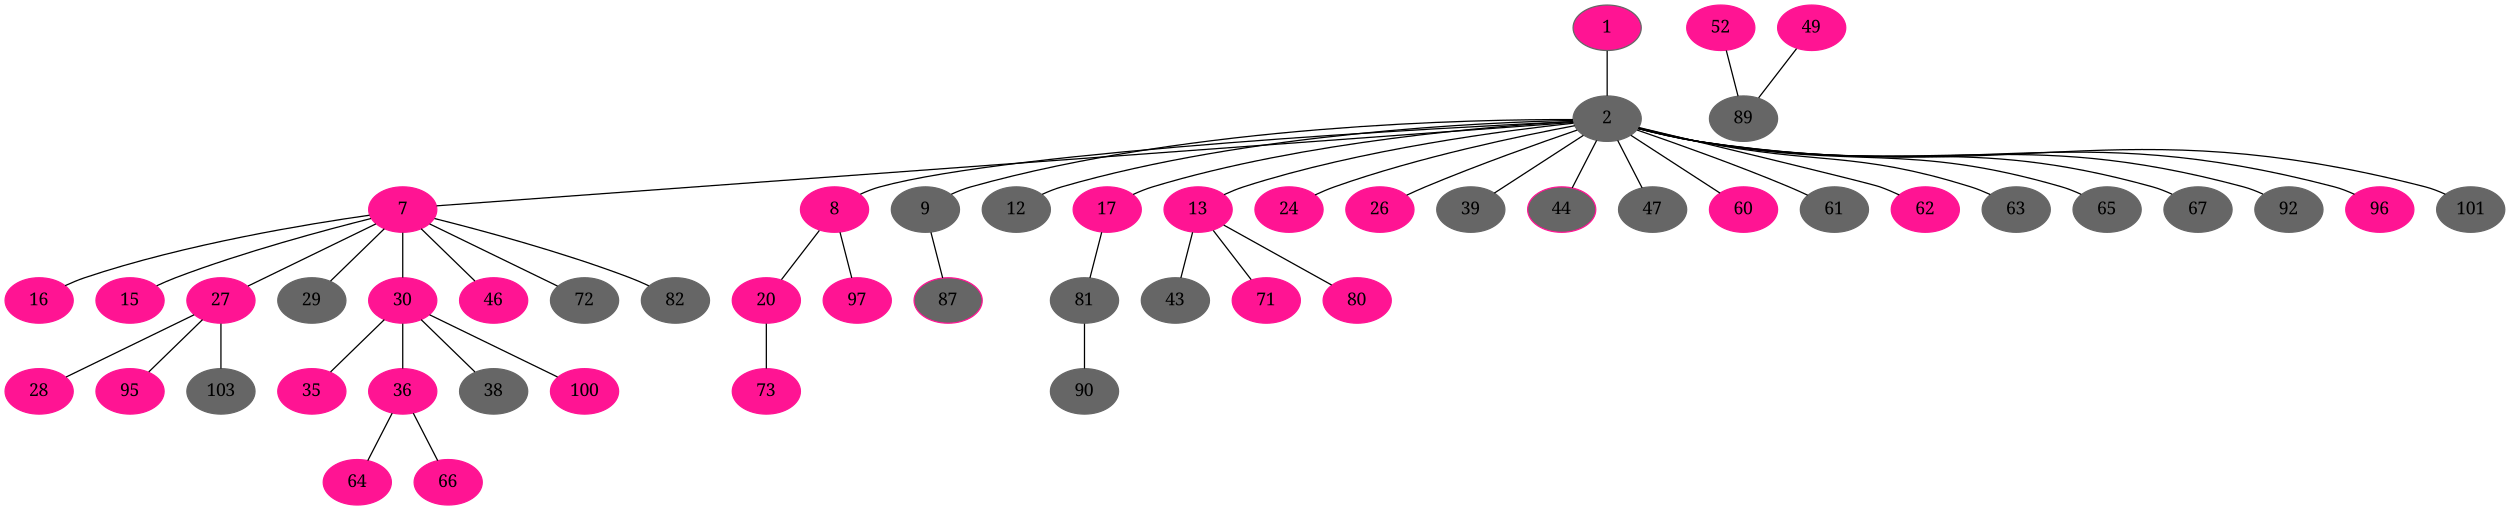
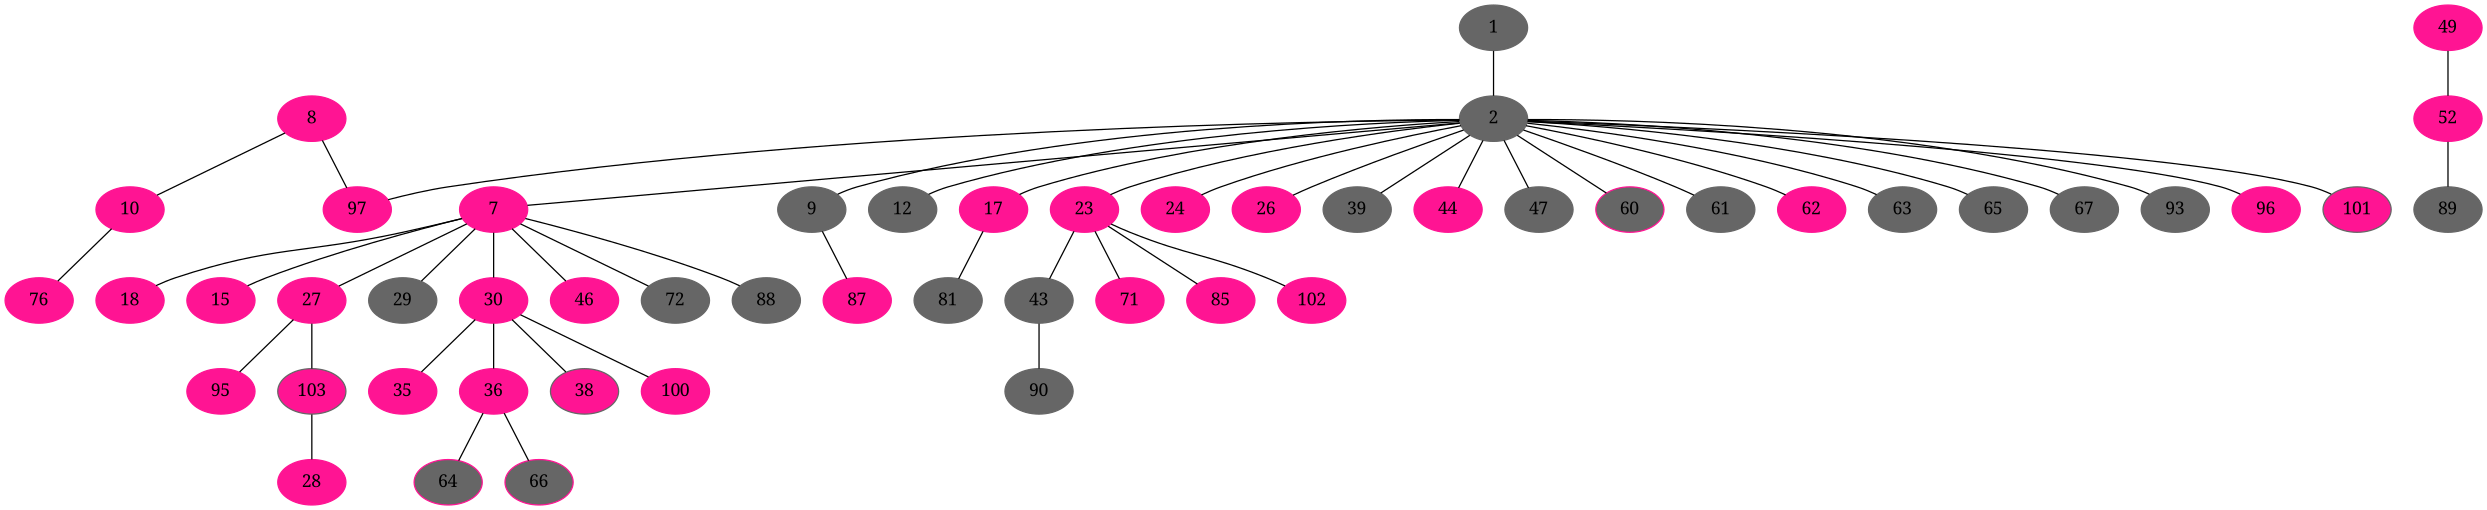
(1607, 28) -> (1494, 28)
(1778, 73) -> (2448, 73)
(1215, 144) -> (922, 139)
(1198, 210) -> (1084, 210)
(1562, 210) -> (1448, 210)
(1744, 210) -> (1630, 210)
(2289, 210) -> (2175, 210)
(2471, 210) -> (2357, 210)
(39, 300) -> (130, 300)
(675, 300) -> (766, 300)
(766, 300) -> (130, 210)
(948, 300) -> (857, 300)
none -> (1312, 300)
(1357, 300) -> (1221, 300)
(130, 346) -> (312, 437)
(1084, 346) -> (1039, 346)
(221, 391) -> (312, 391)
(494, 391) -> (585, 391)
(766, 391) -> (39, 300)
(357, 482) -> (448, 482)
(448, 482) -> (539, 482)
